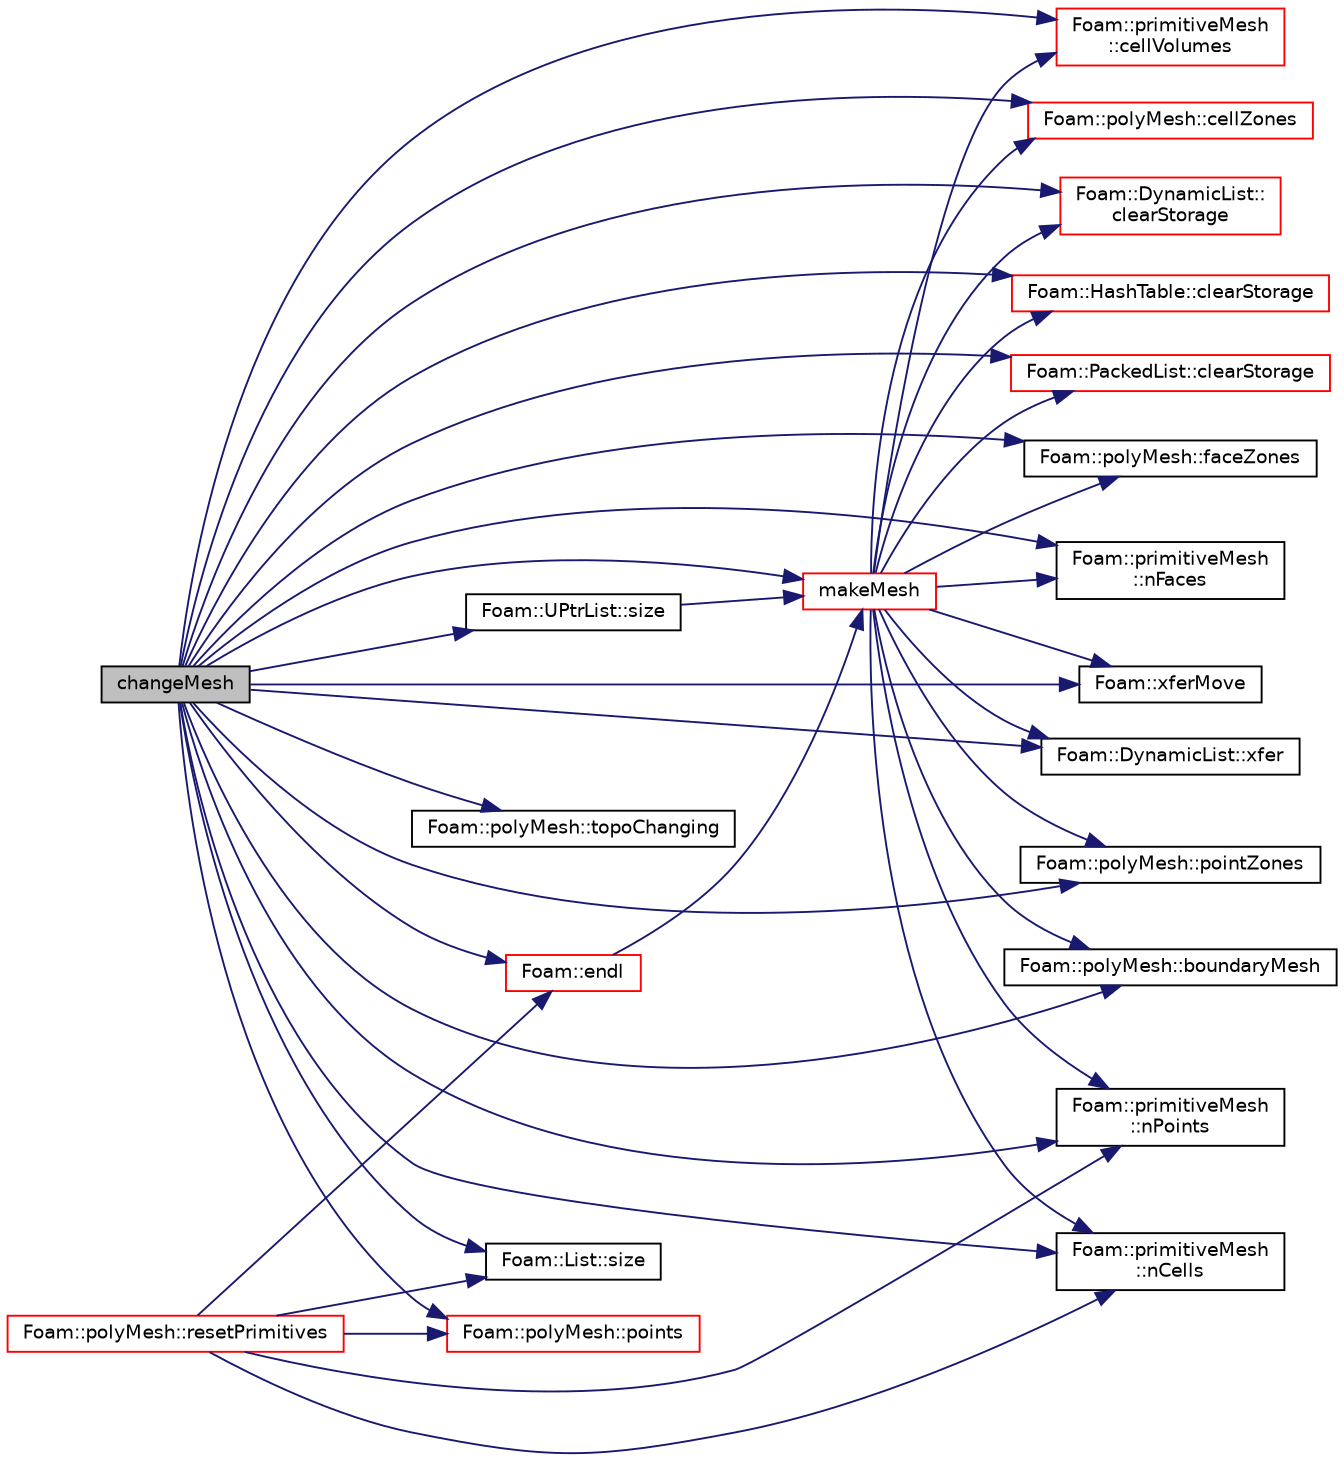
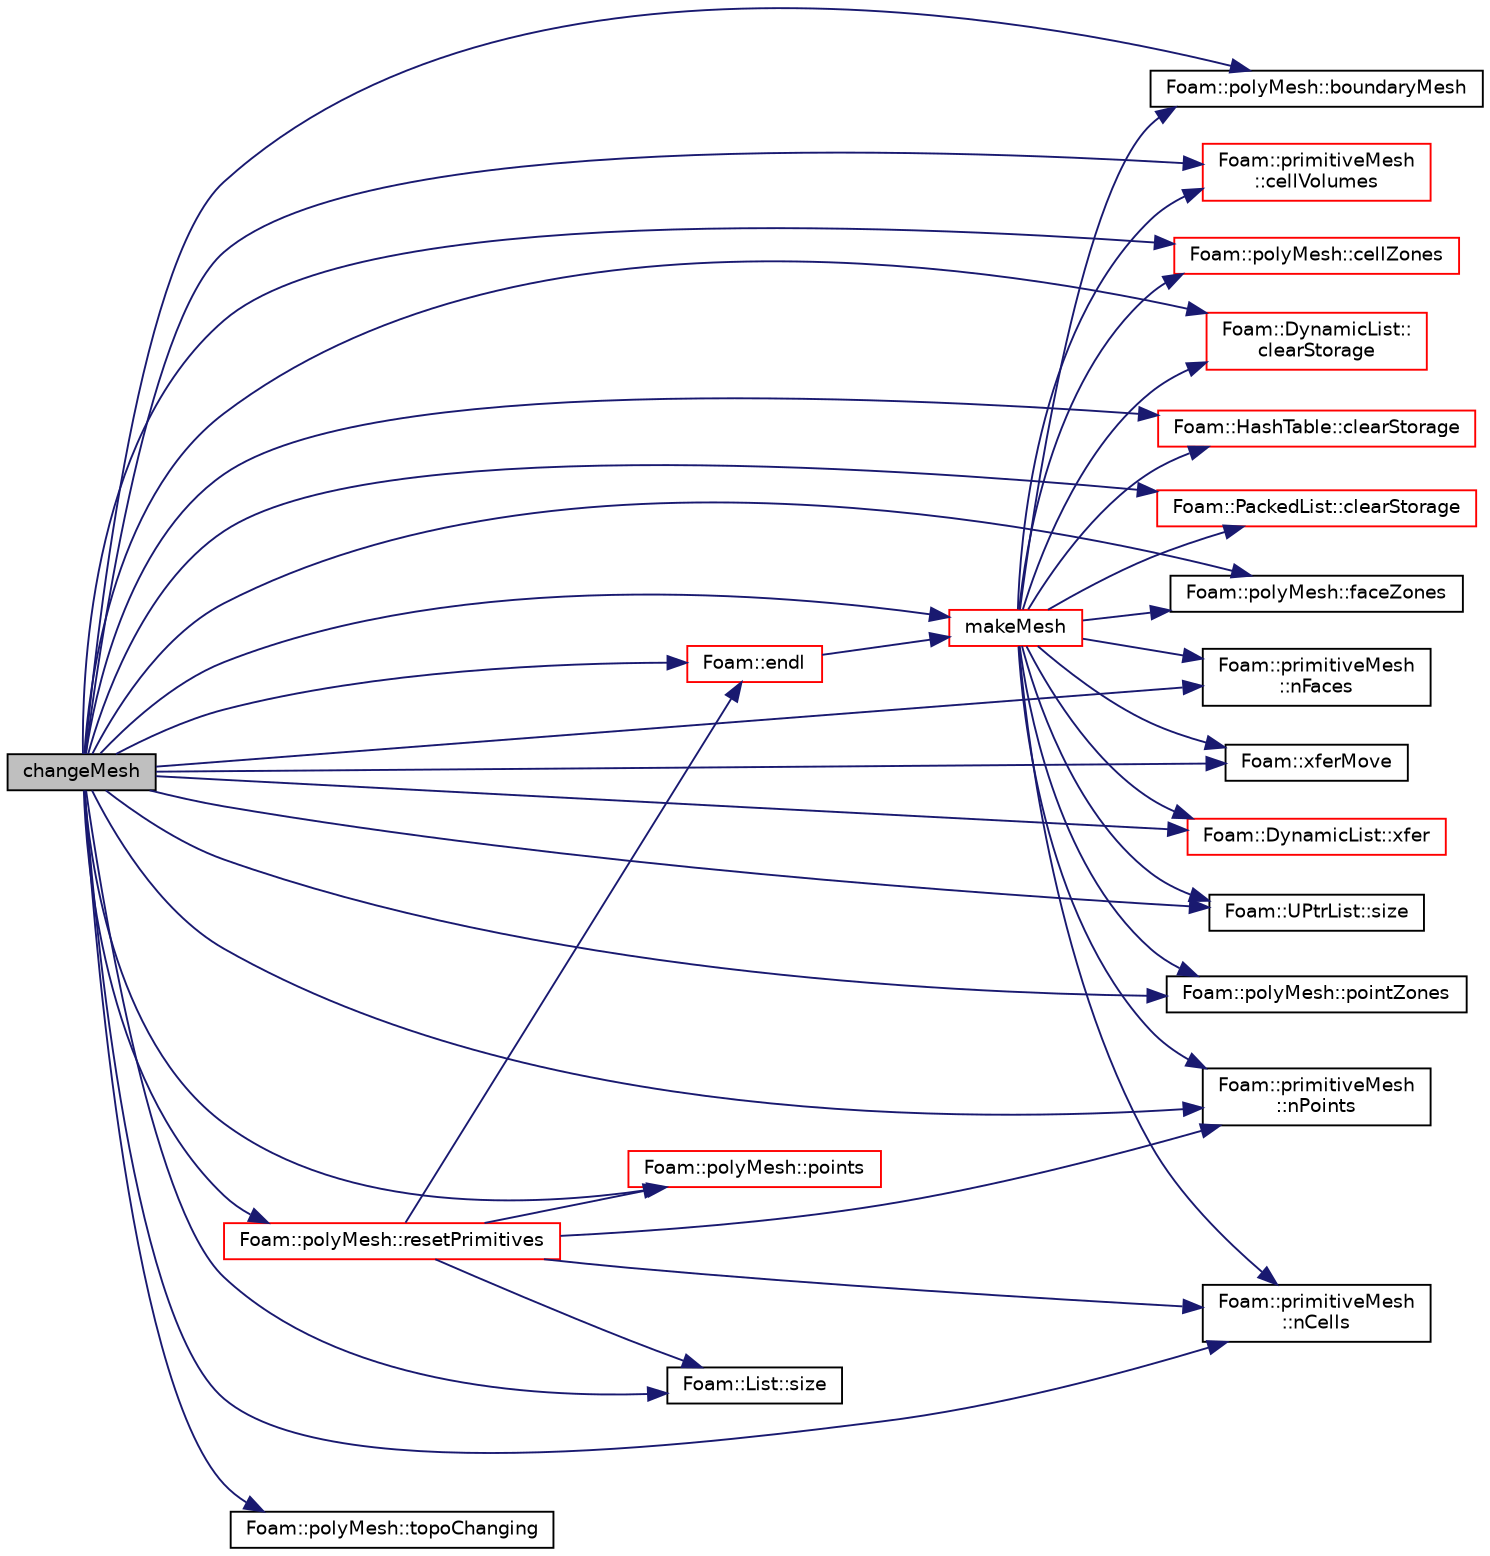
(732, 601) -> (1080, 789)
(1170, 757) -> (1317, 837)
none -> (166, 1119)
